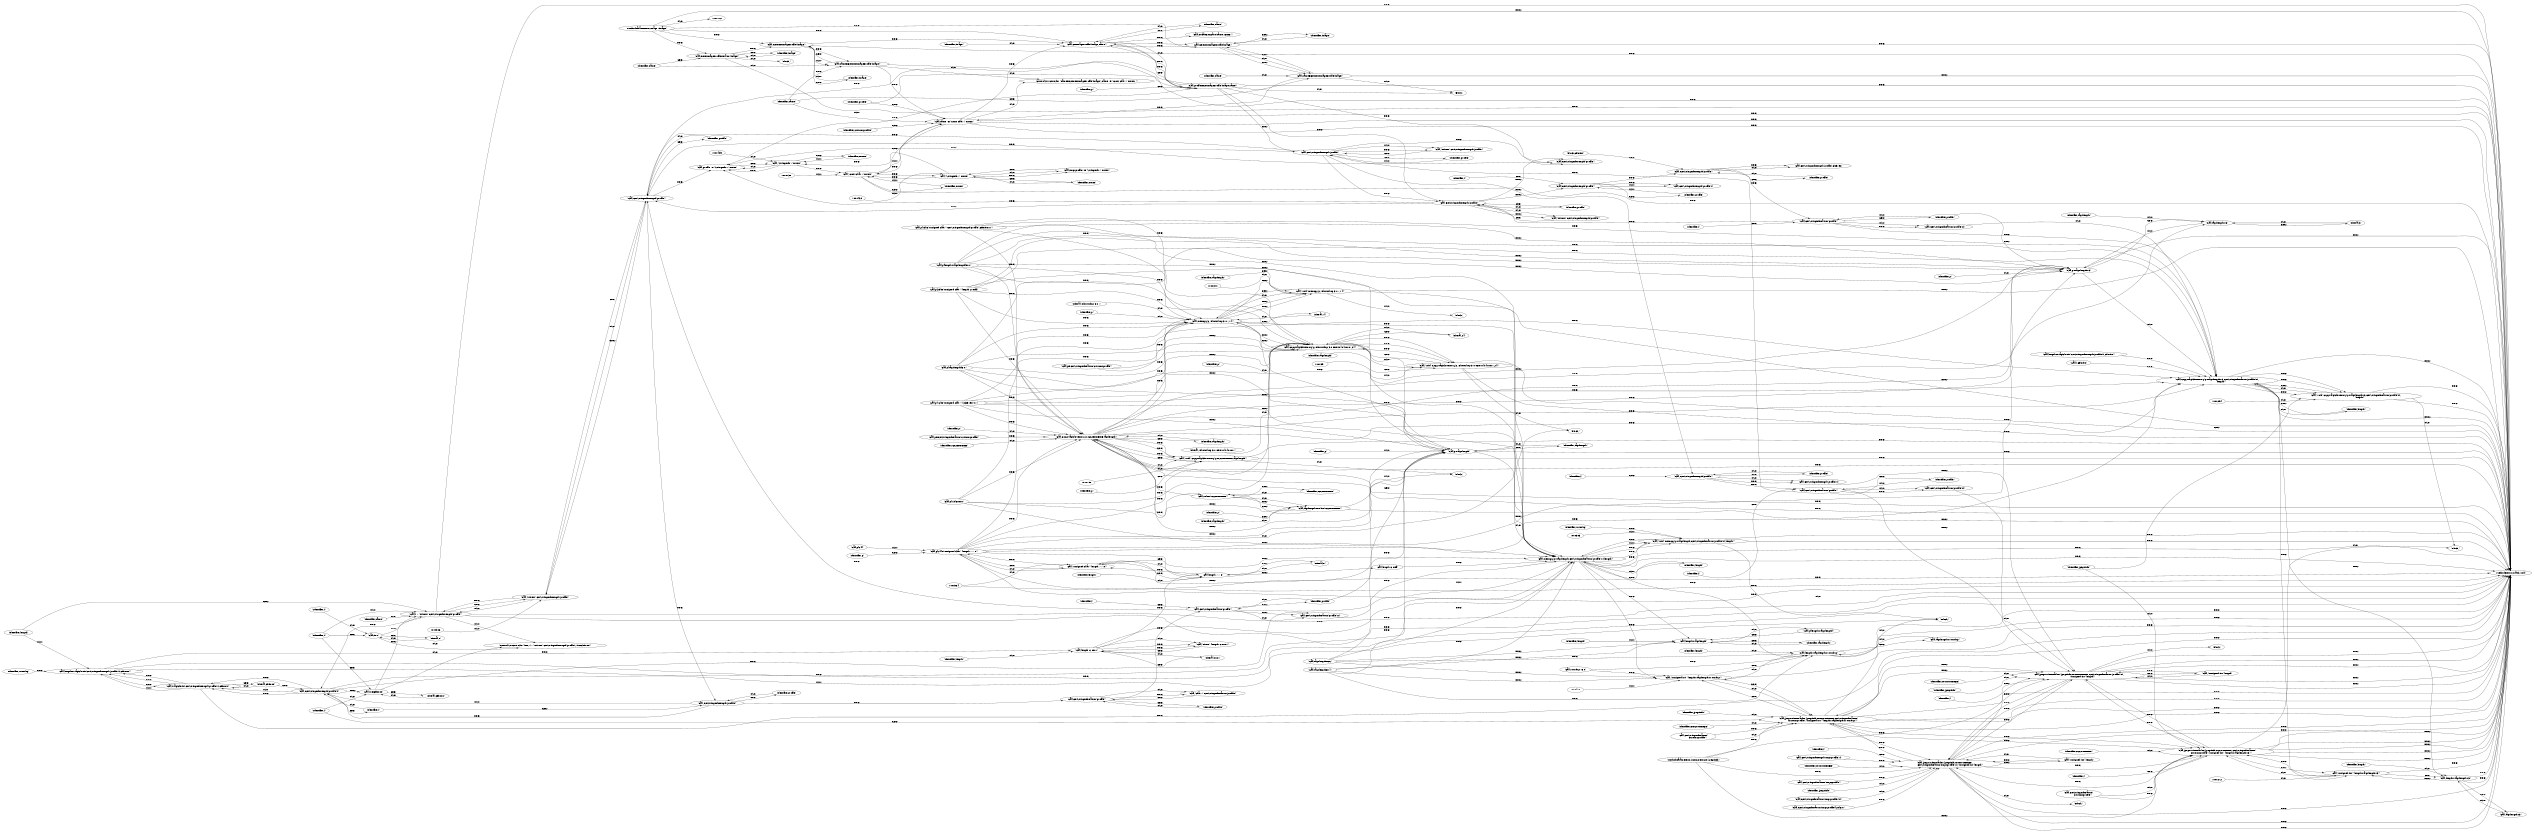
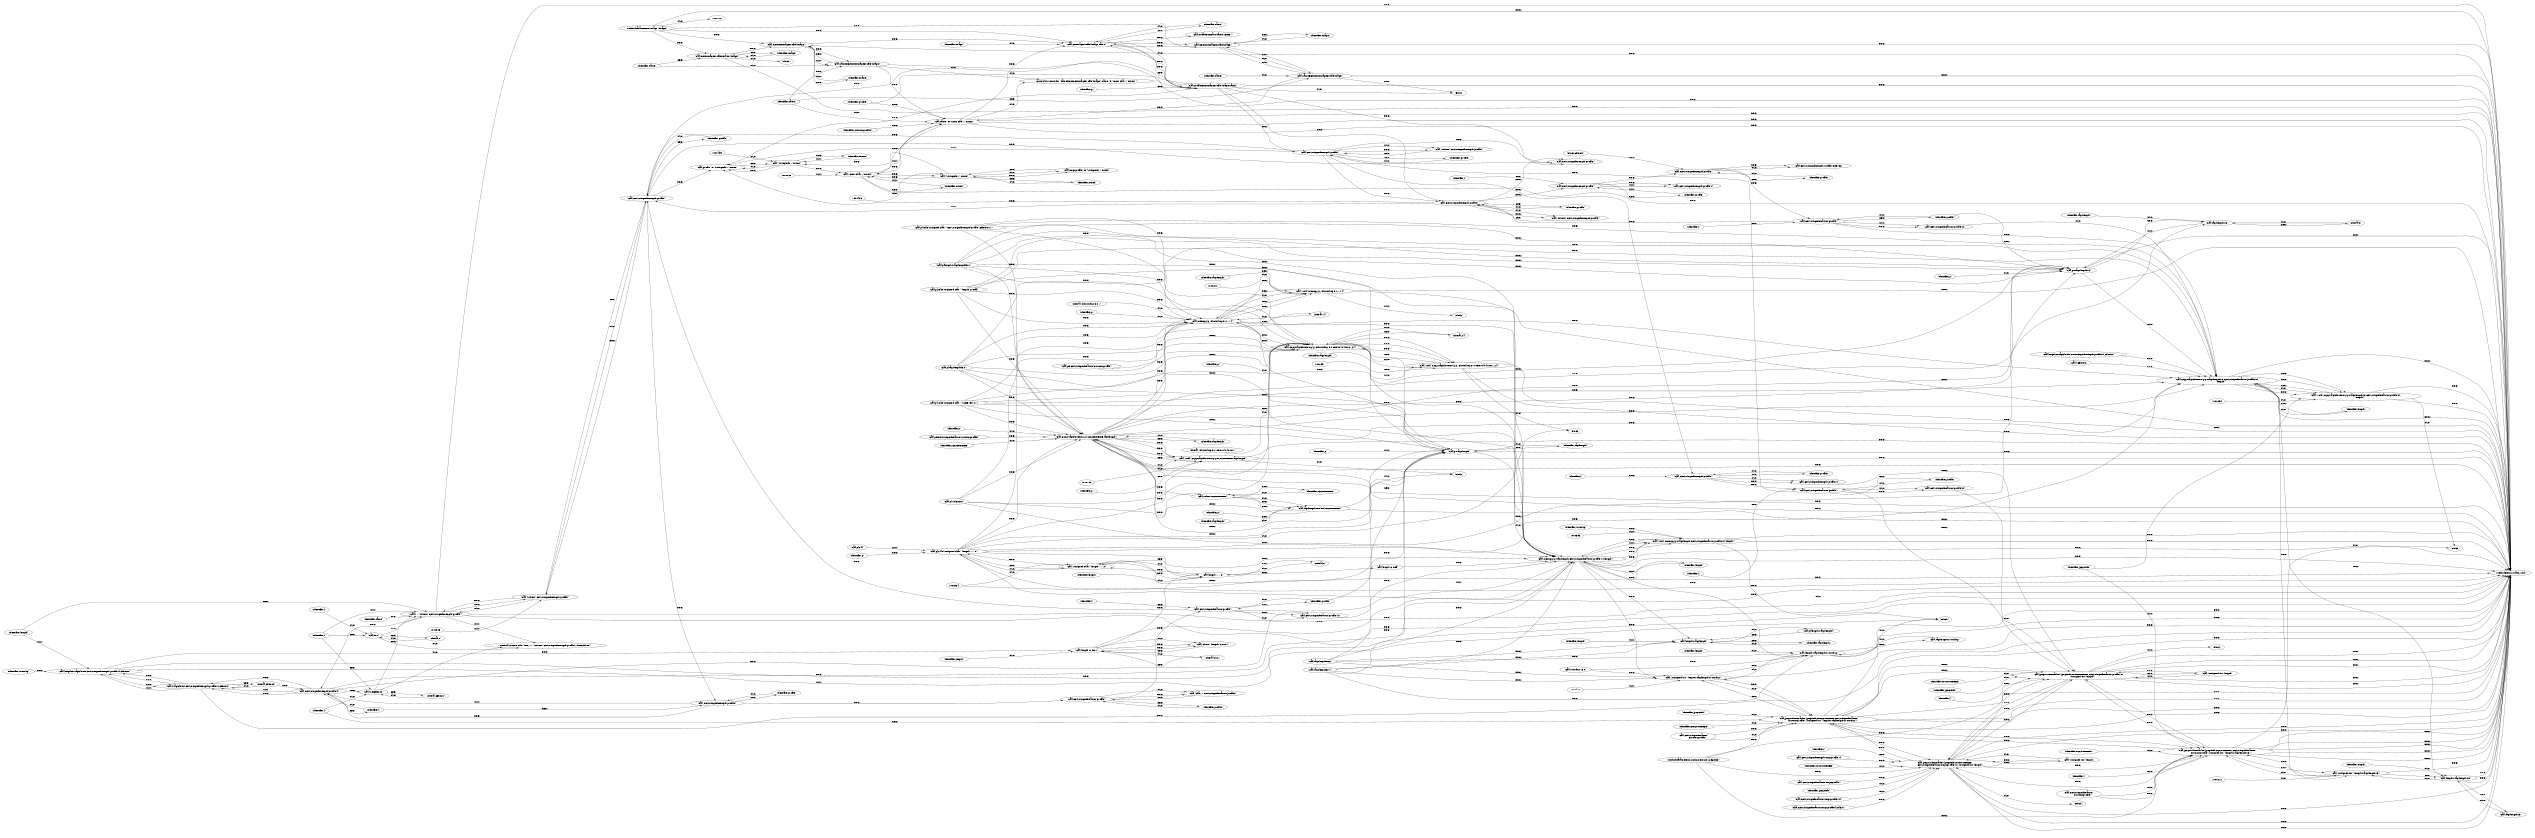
(2428, 779) -> (2428, 779)
